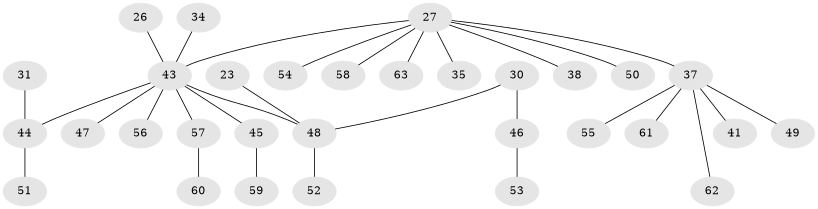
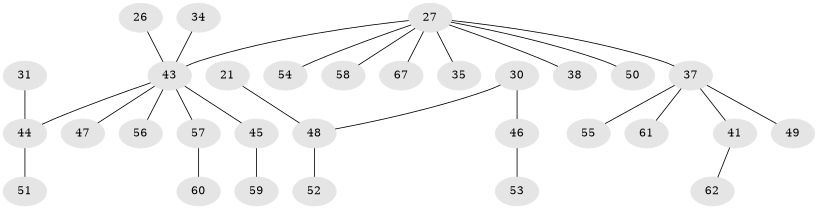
(228, 76) -> (228, 76)
(401, 76) -> (401, 76)
(242, 105) -> none
(702, 133) -> (724, 162)
